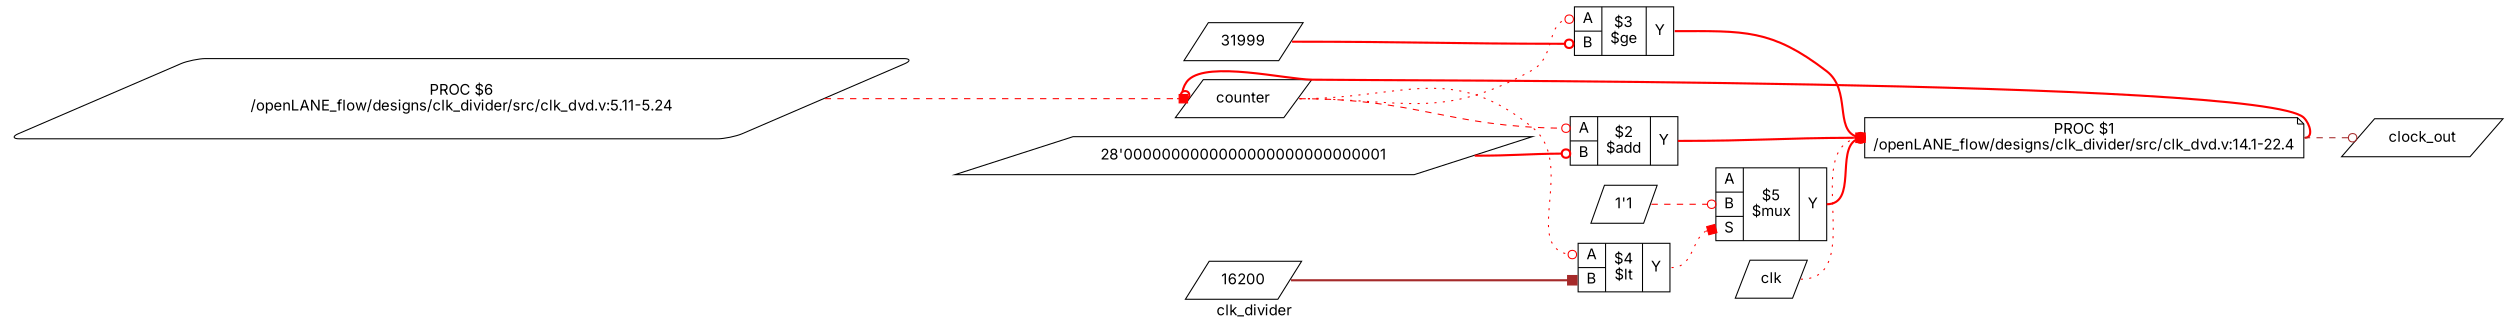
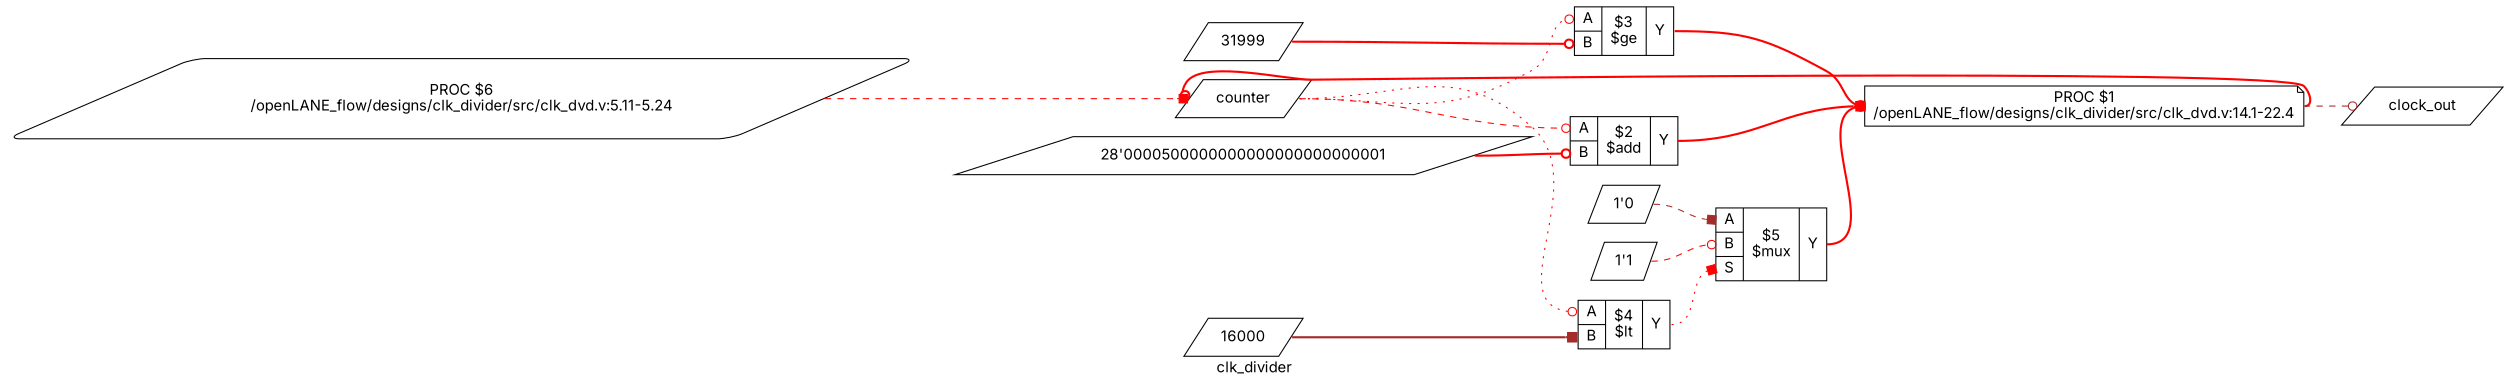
(1244, 156) -> (1244, 156)
none -> (1624, 204)
(1771, 279) -> none
(1244, 280) -> (1244, 337)
